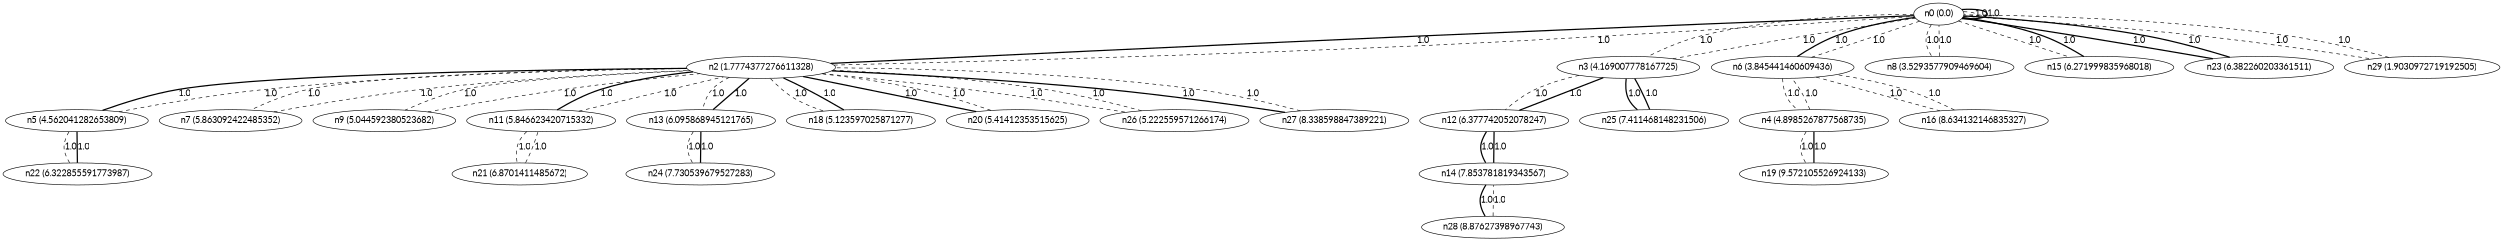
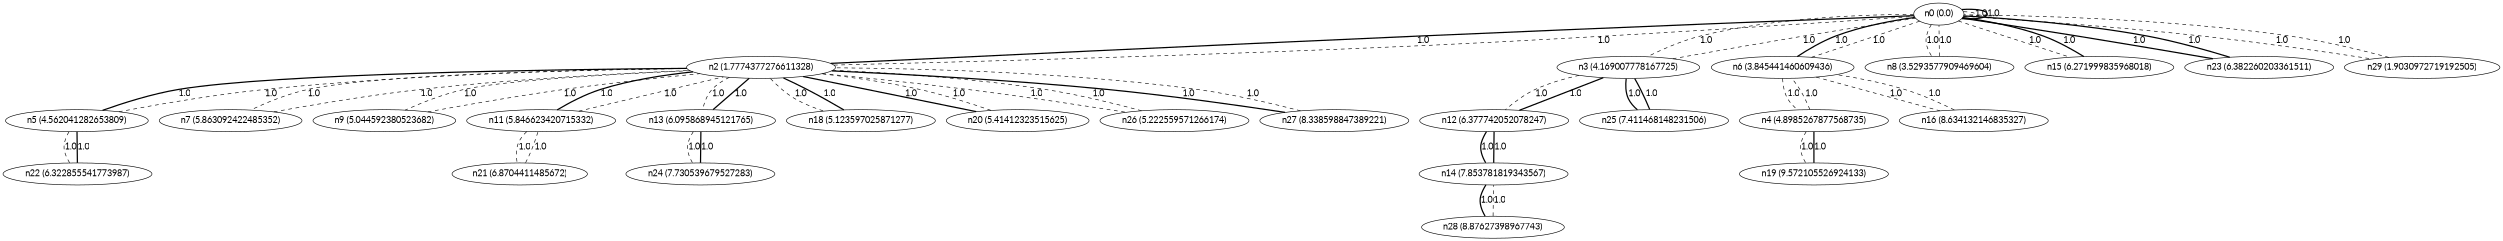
(1018, 121) -> (1018, 121)
(78, 174) -> (78, 174)
(520, 174) -> (520, 174)
